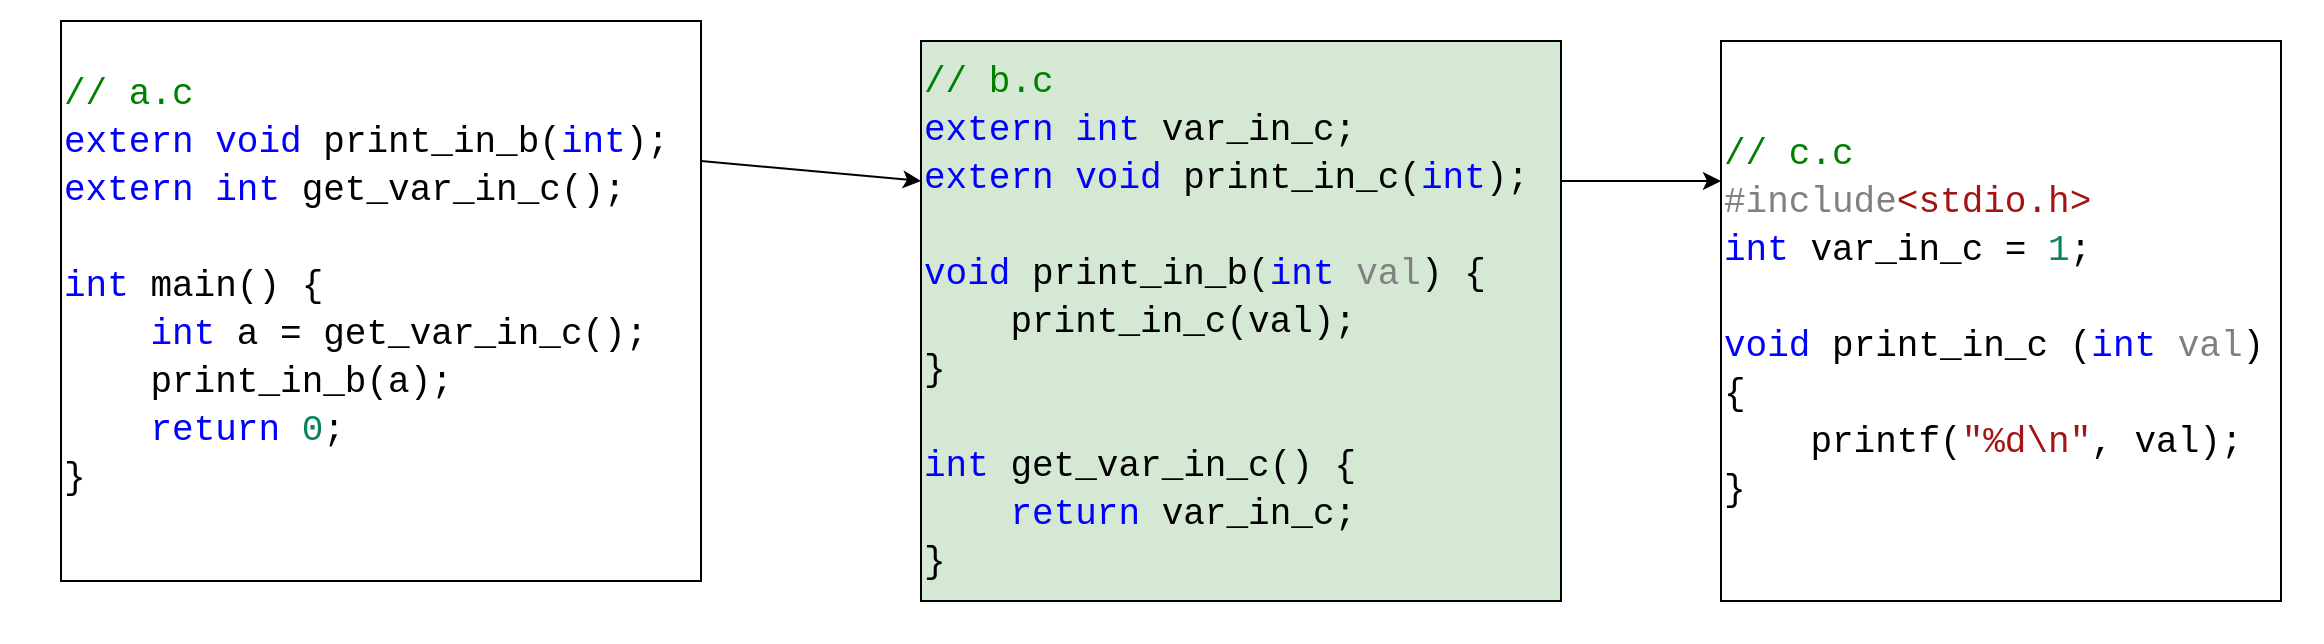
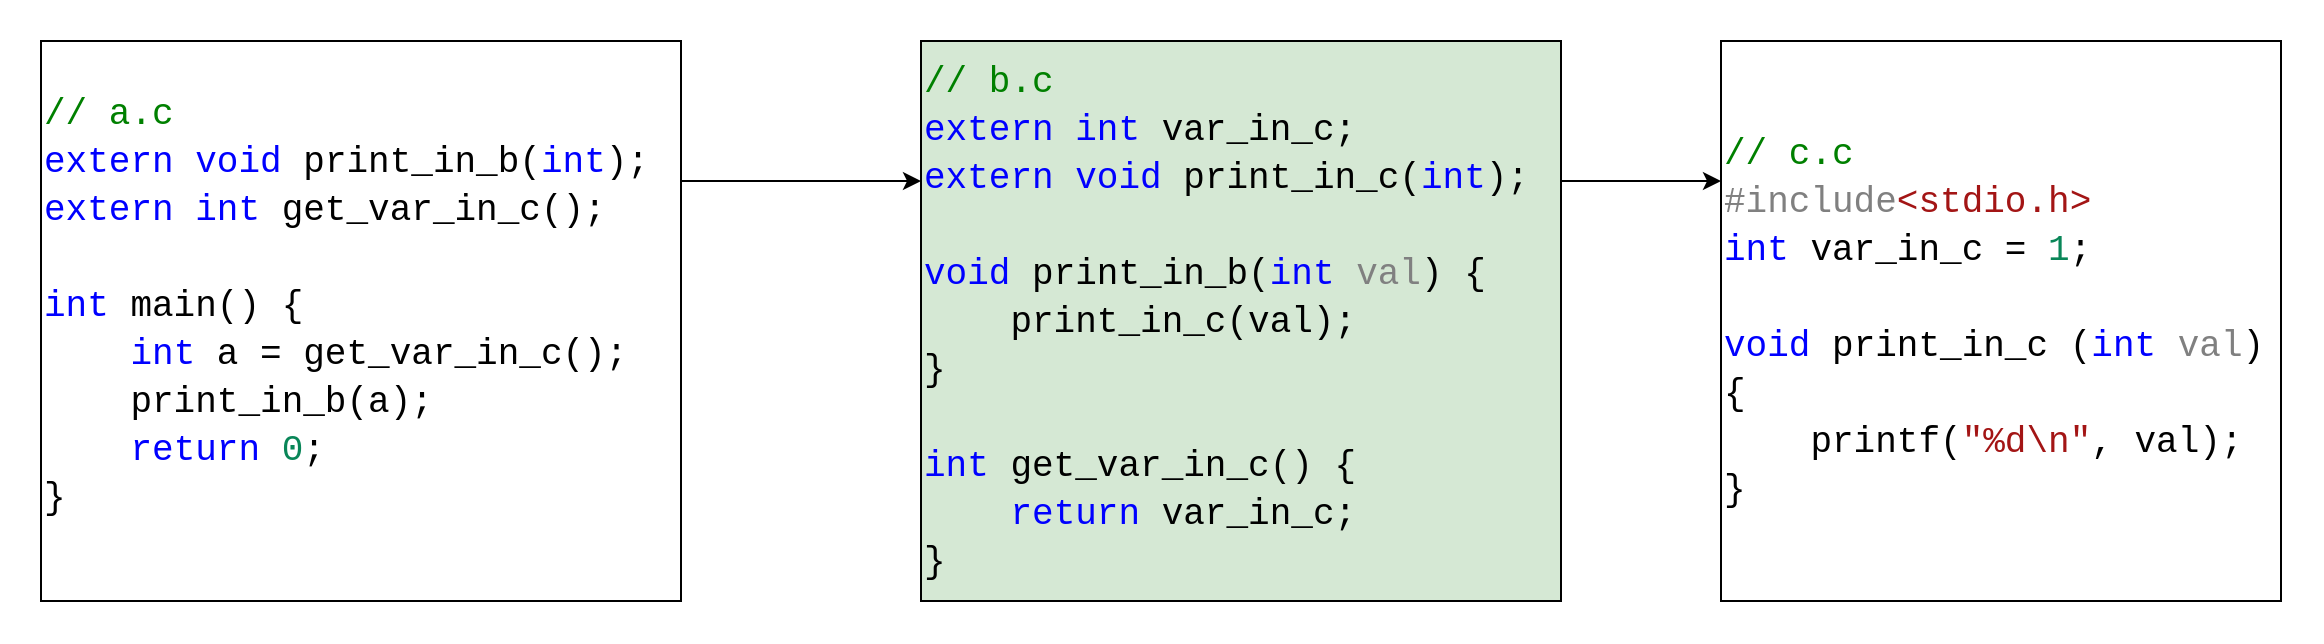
(381, 301) -> (361, 321)
